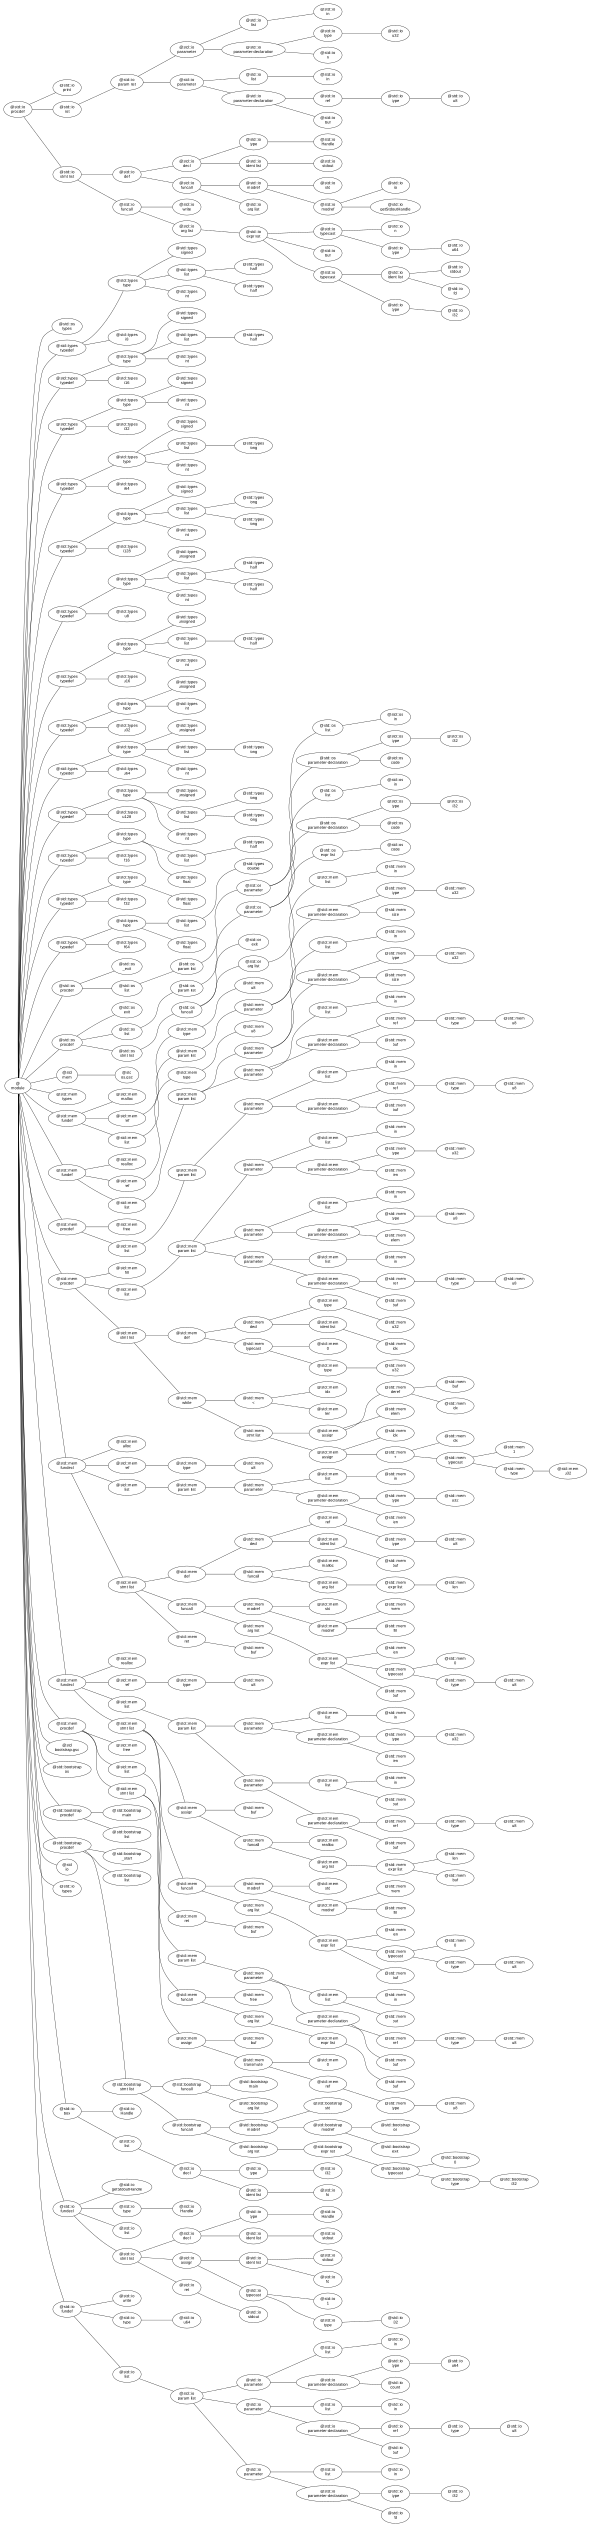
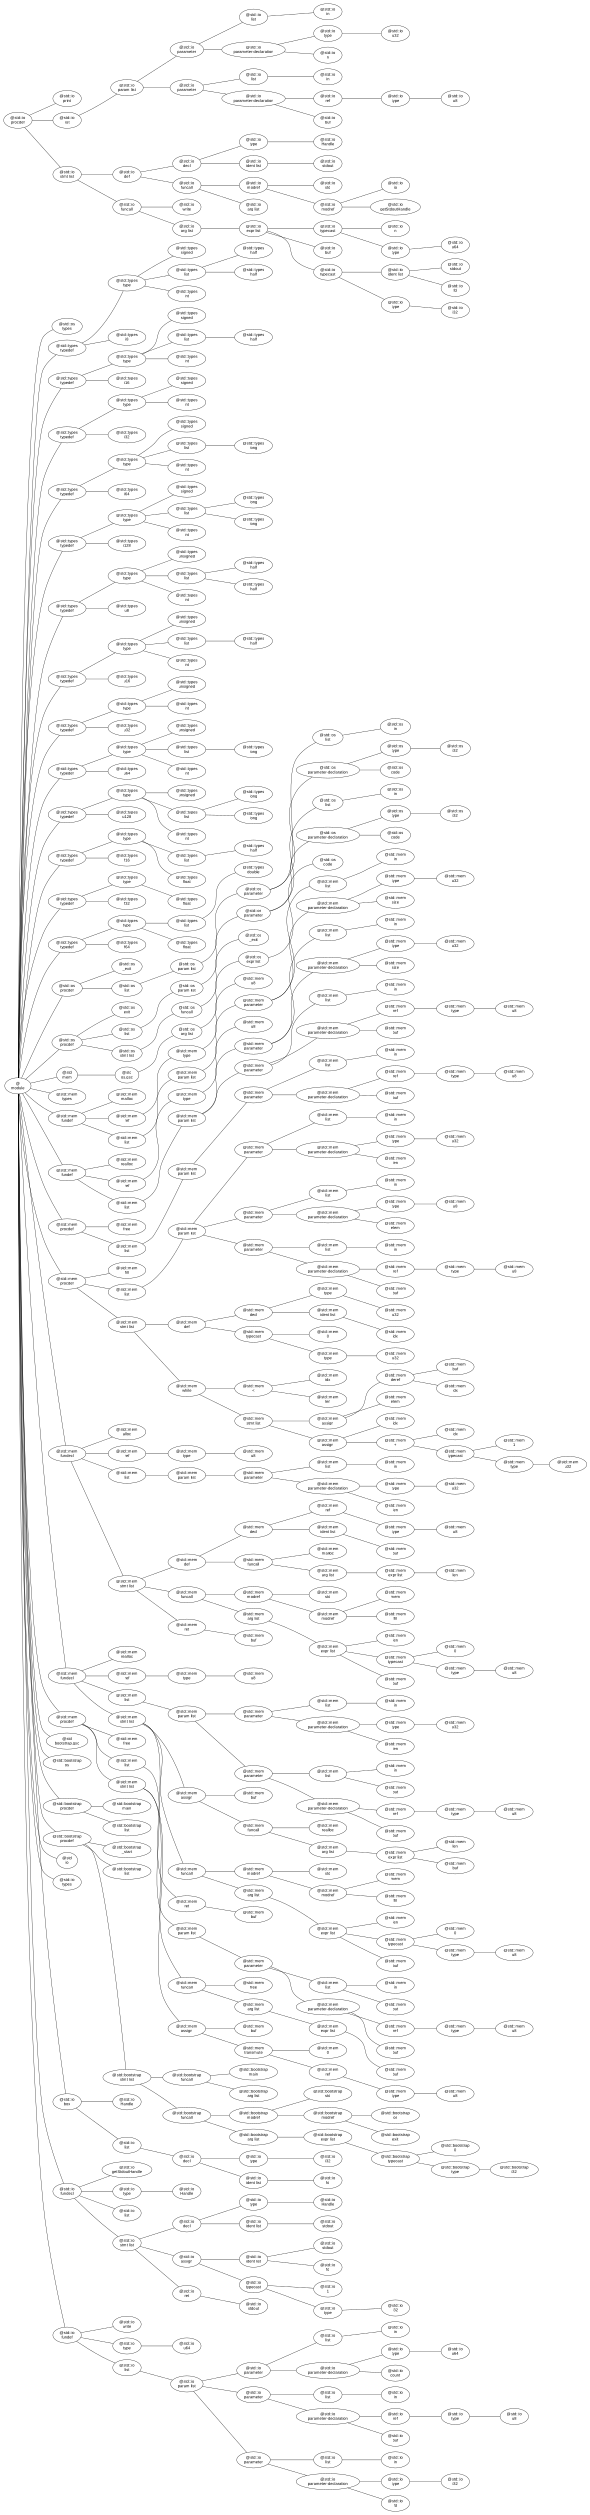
(218, 979) -> (157, 1055)
